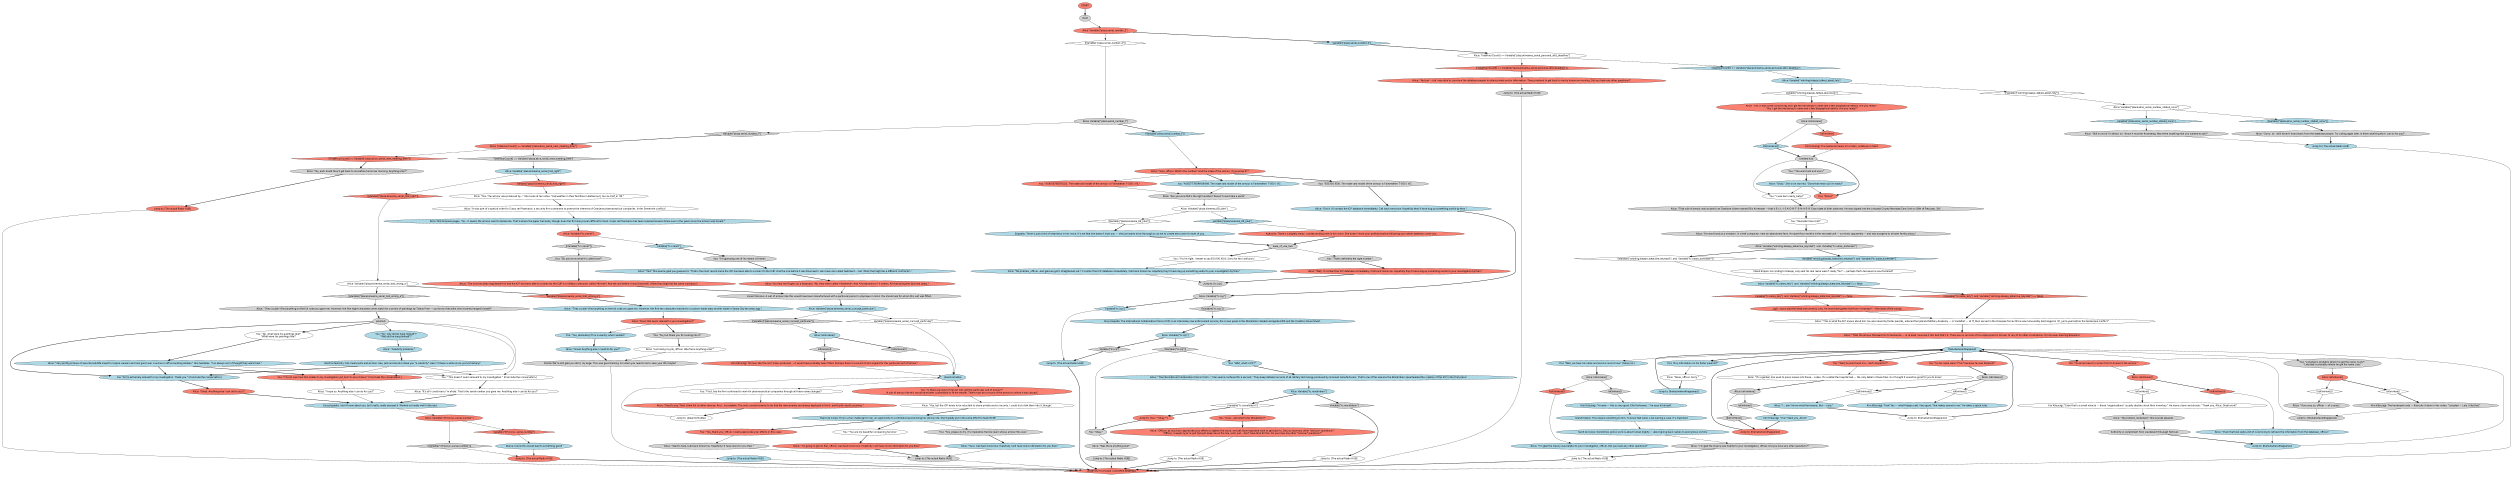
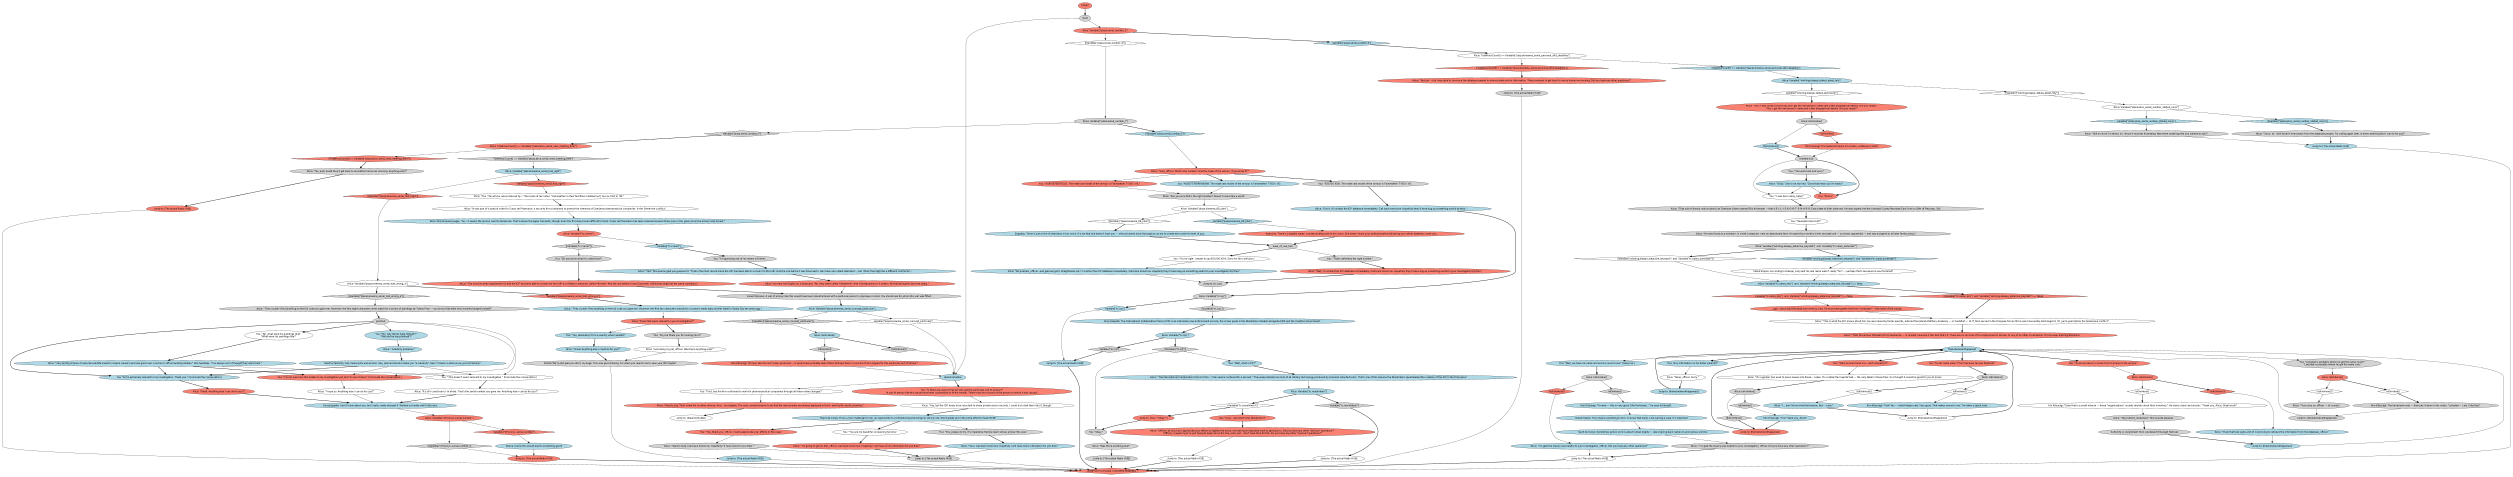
(749, 381) -> (966, 149)
